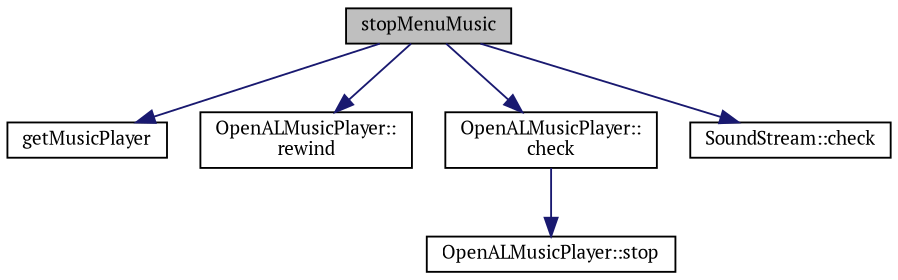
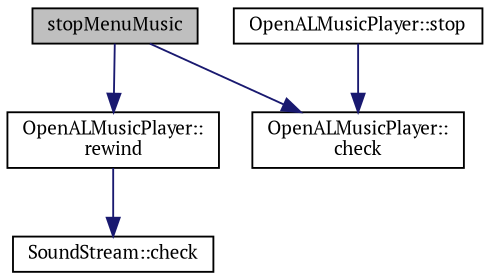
(601, 80) -> (113, 193)
(87, 140) -> none
(551, 193) -> (358, 68)
